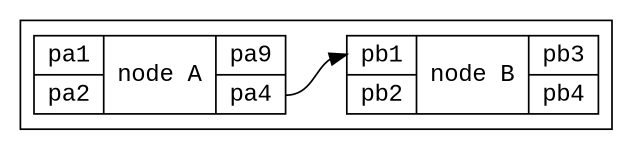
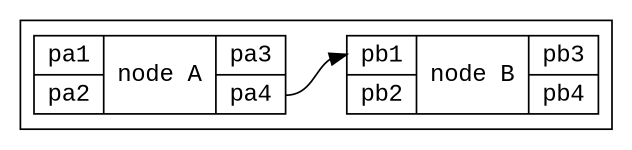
(251, 54) -> (251, 54)
